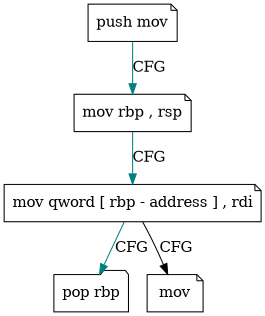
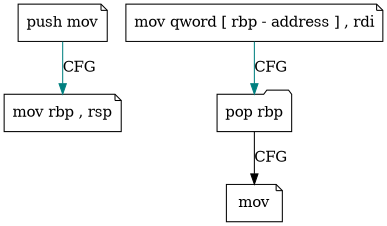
(133, 153) -> none
(154, 243) -> (254, 153)
